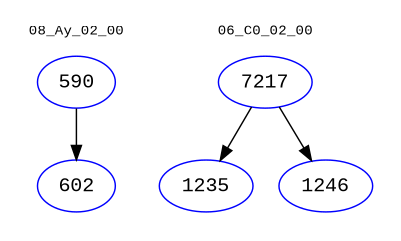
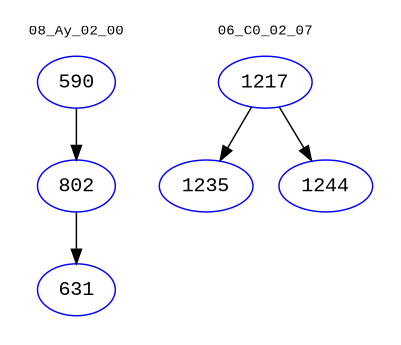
(266, 31) -> (266, 31)
(265, 82) -> (265, 82)
(76, 186) -> (76, 186)
(326, 186) -> (326, 186)
none -> (76, 290)
